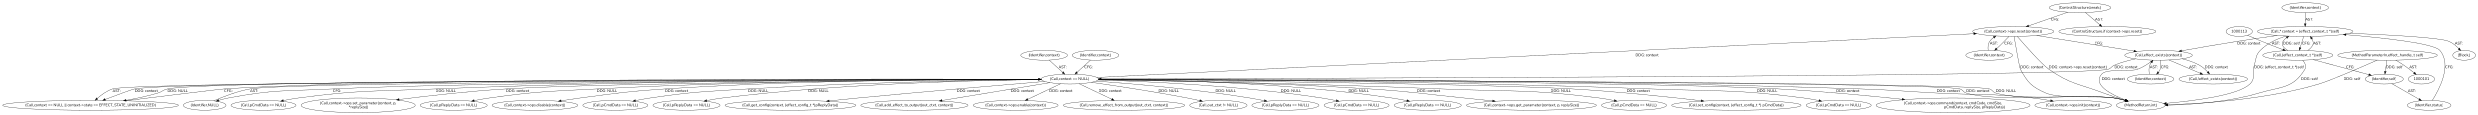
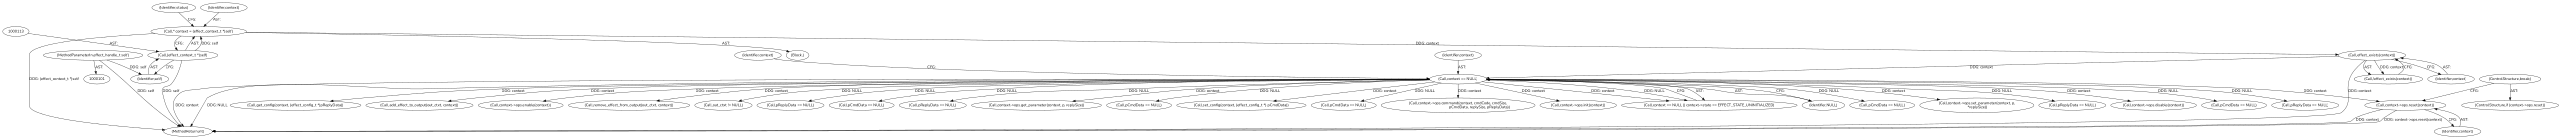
(2085, 43) -> (2404, 67)
(2405, 91) -> (150, 66)
